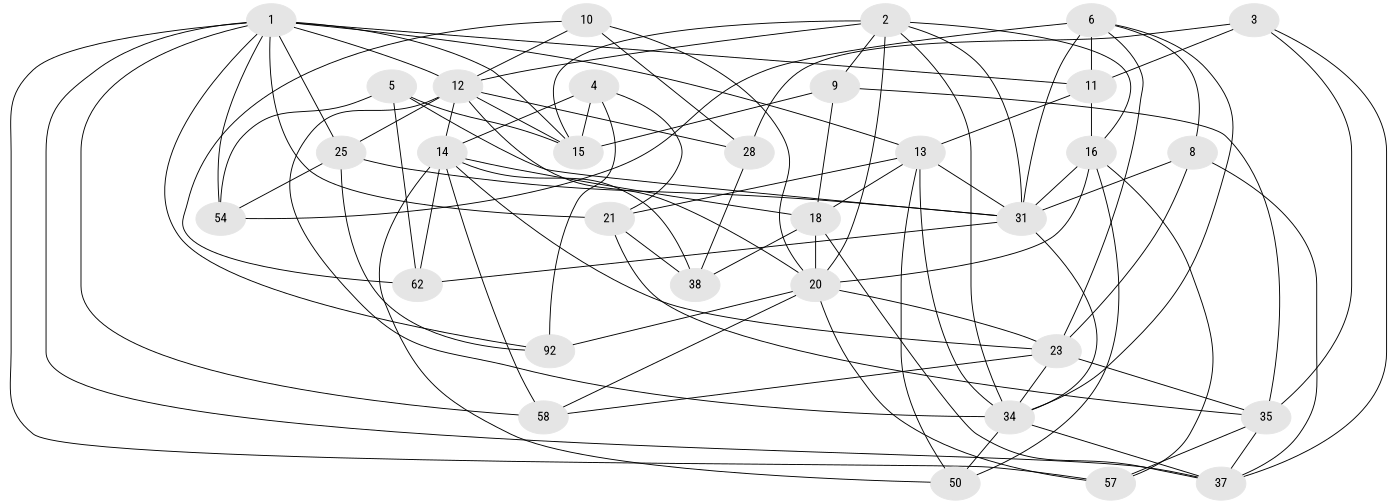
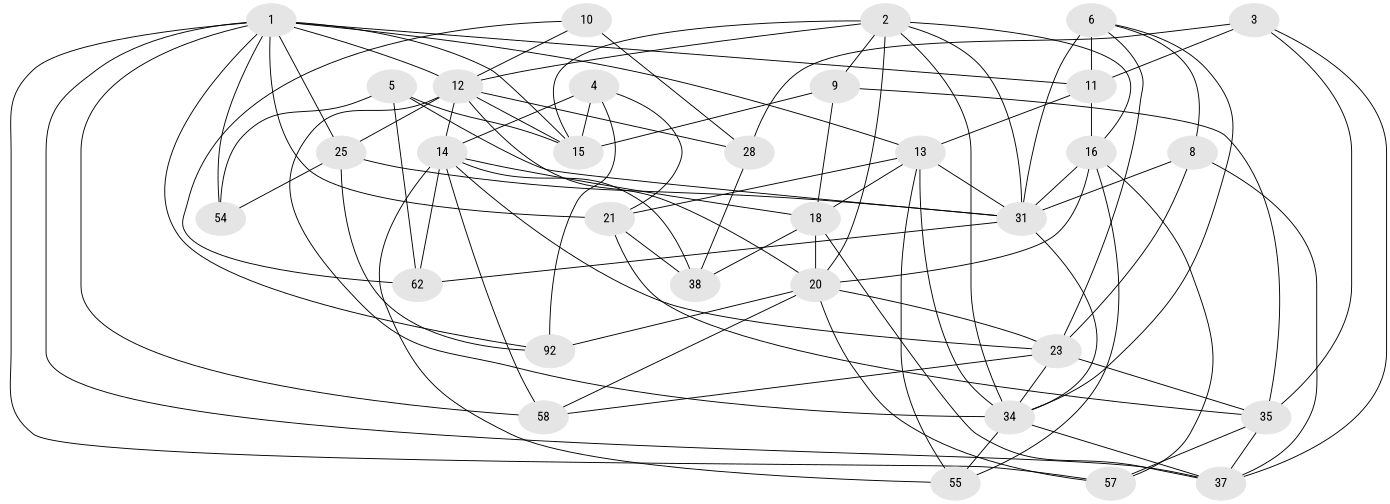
(774, 123) -> none
(664, 141) -> none
(955, 484) -> (955, 484)
